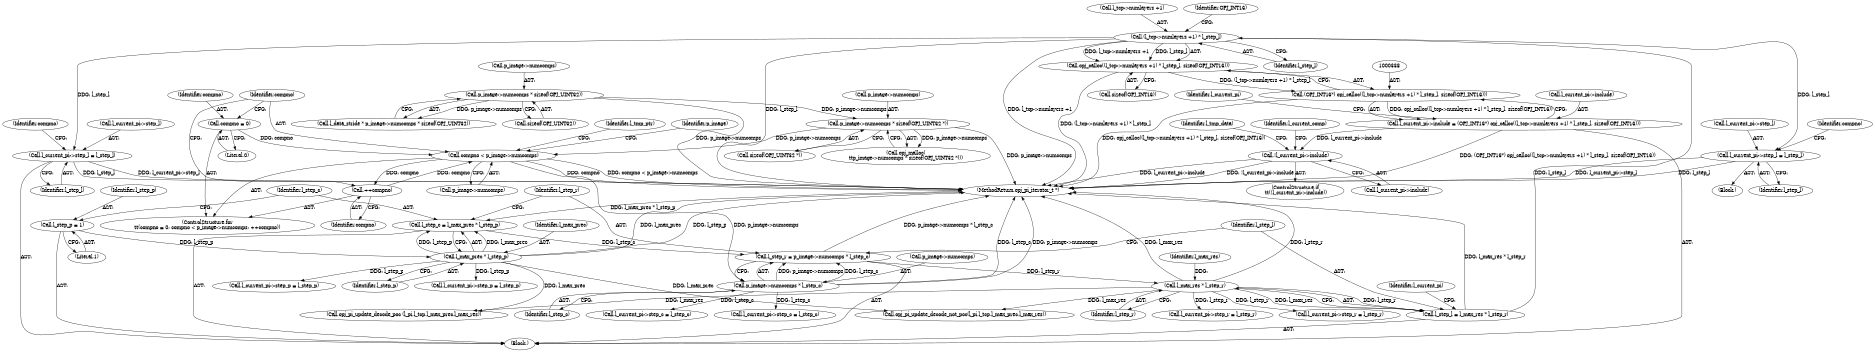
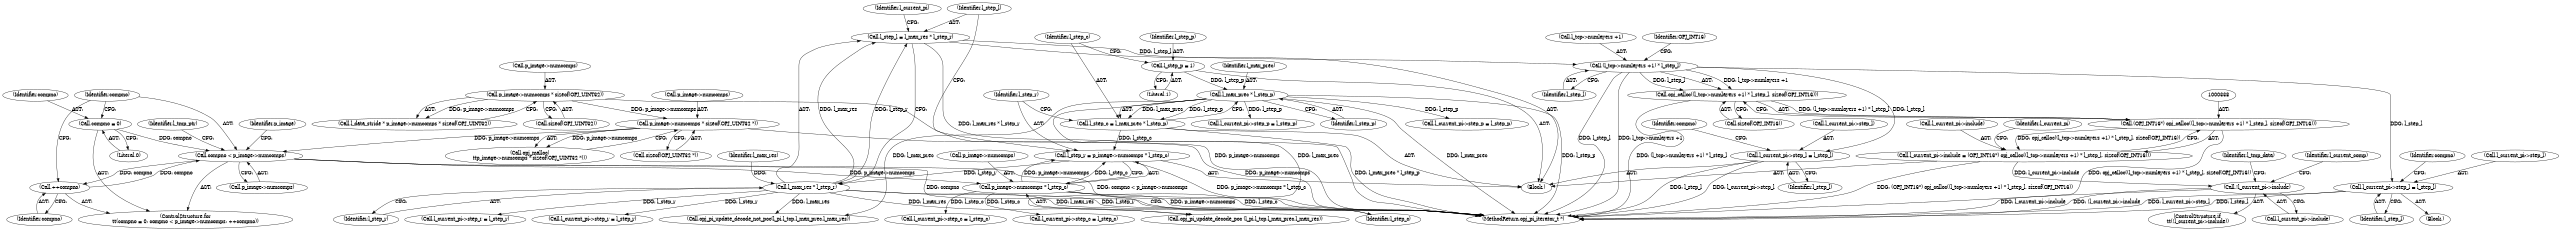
(725, 199) -> (1345, 147)
